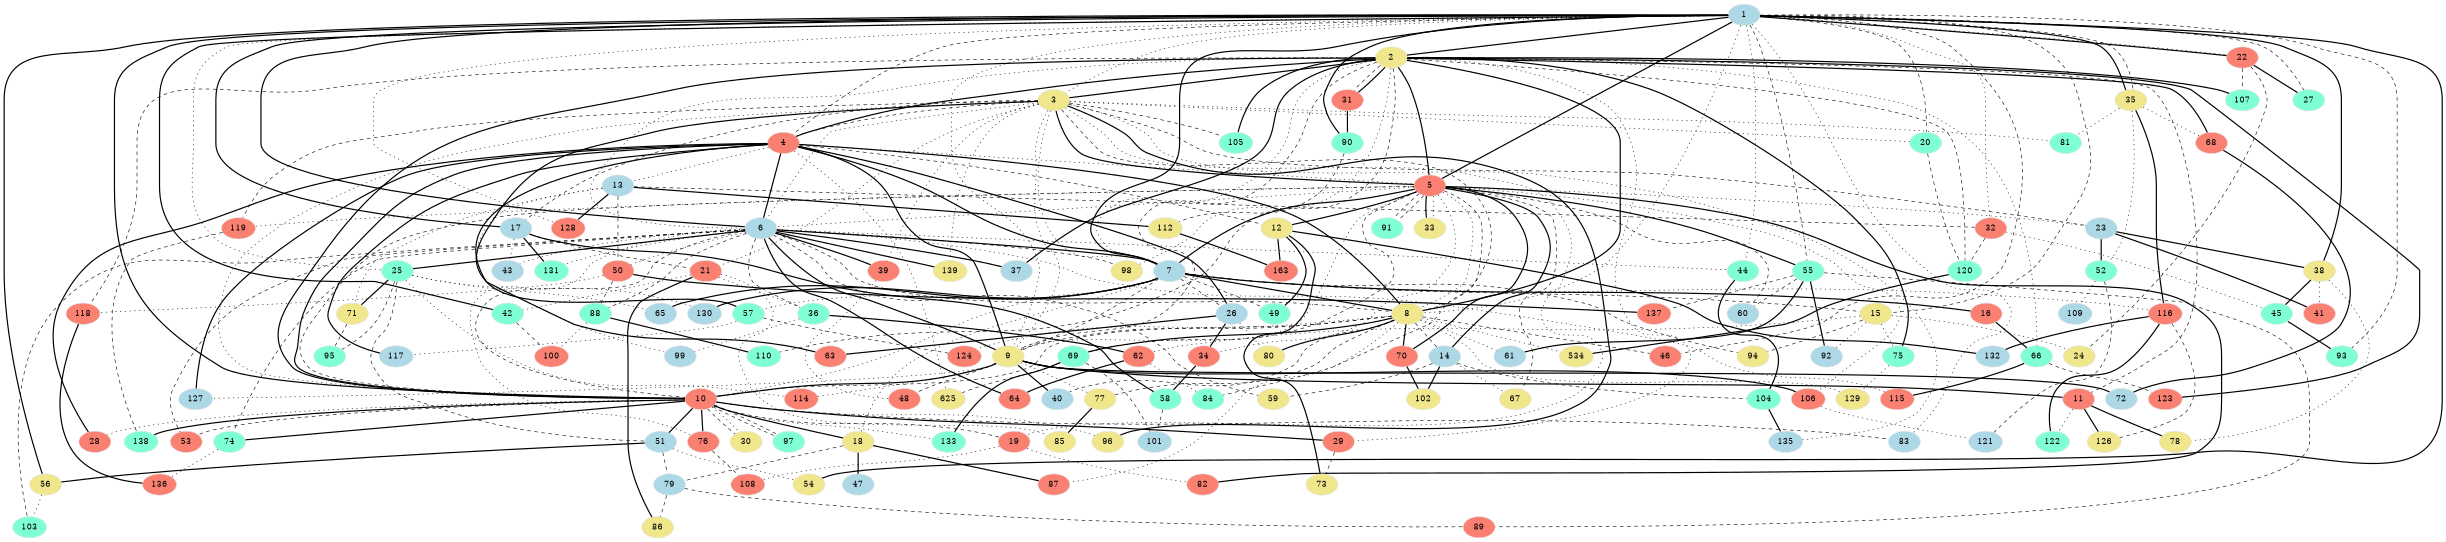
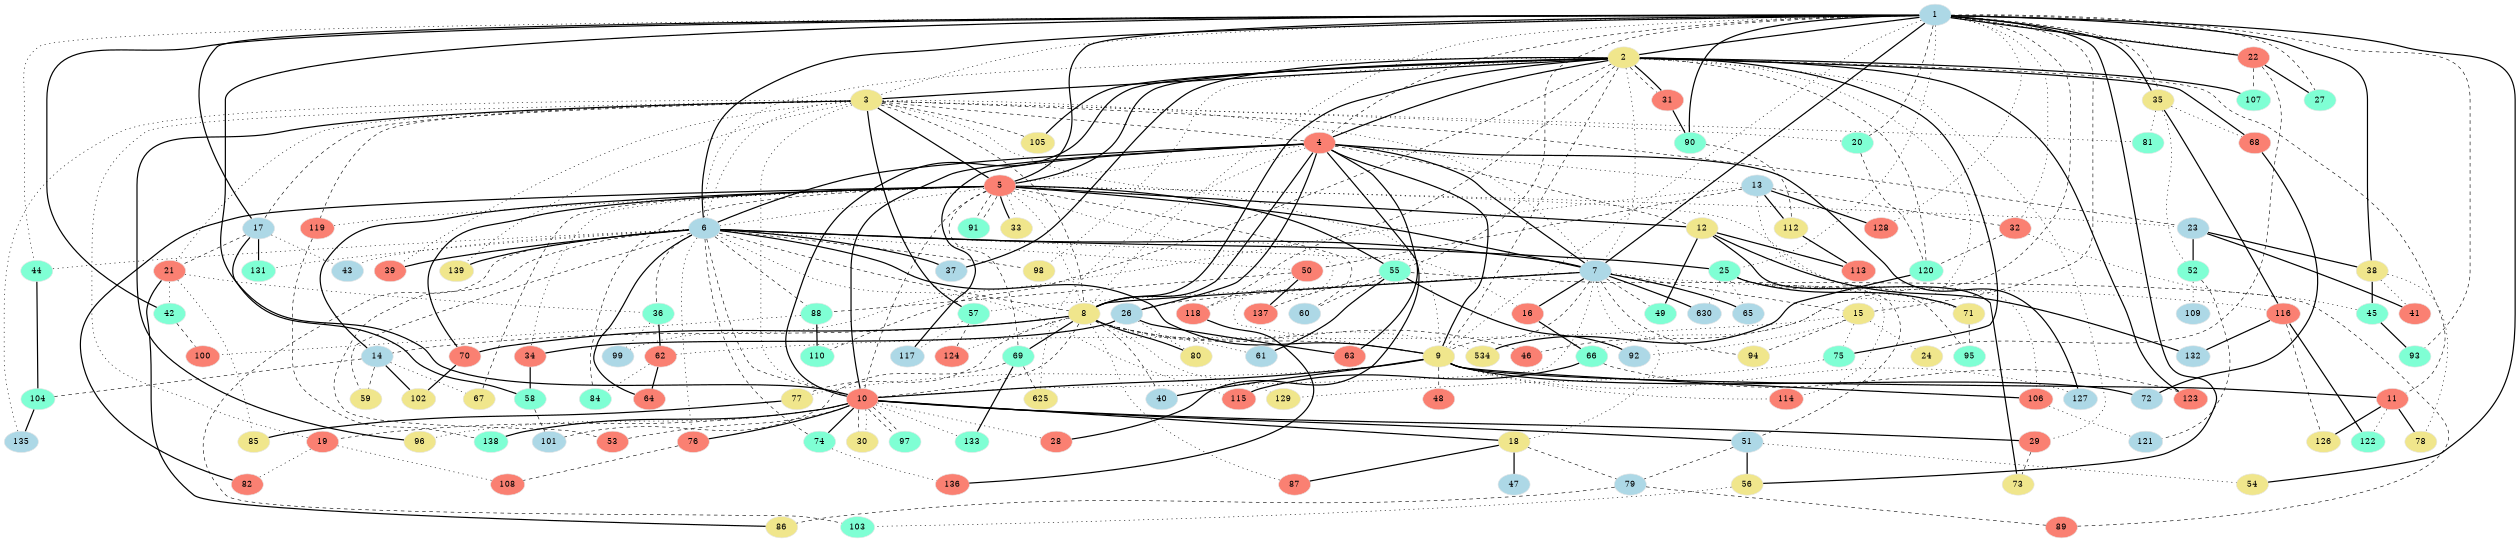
(1236, 143) -> (1038, 143)
none -> (1184, 249)
(1281, 271) -> (1859, 271)
(705, 314) -> (1704, 314)
(806, 353) -> none
(1904, 442) -> none
